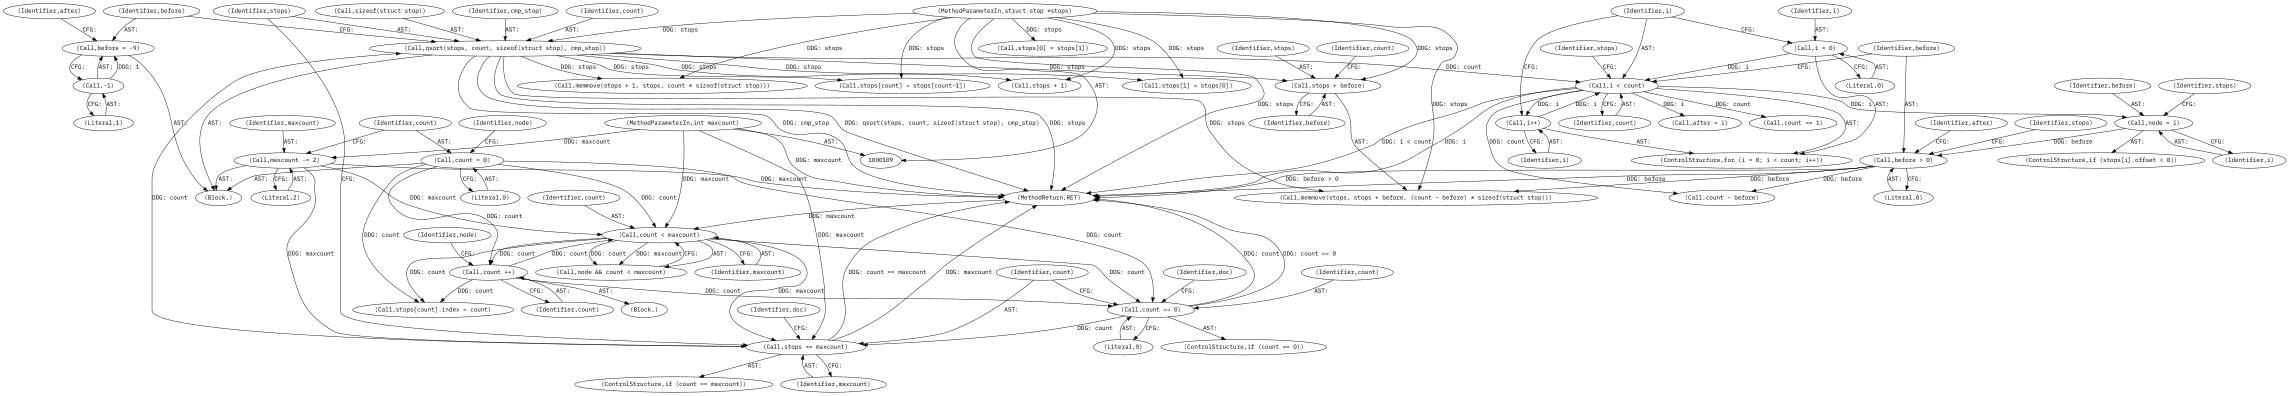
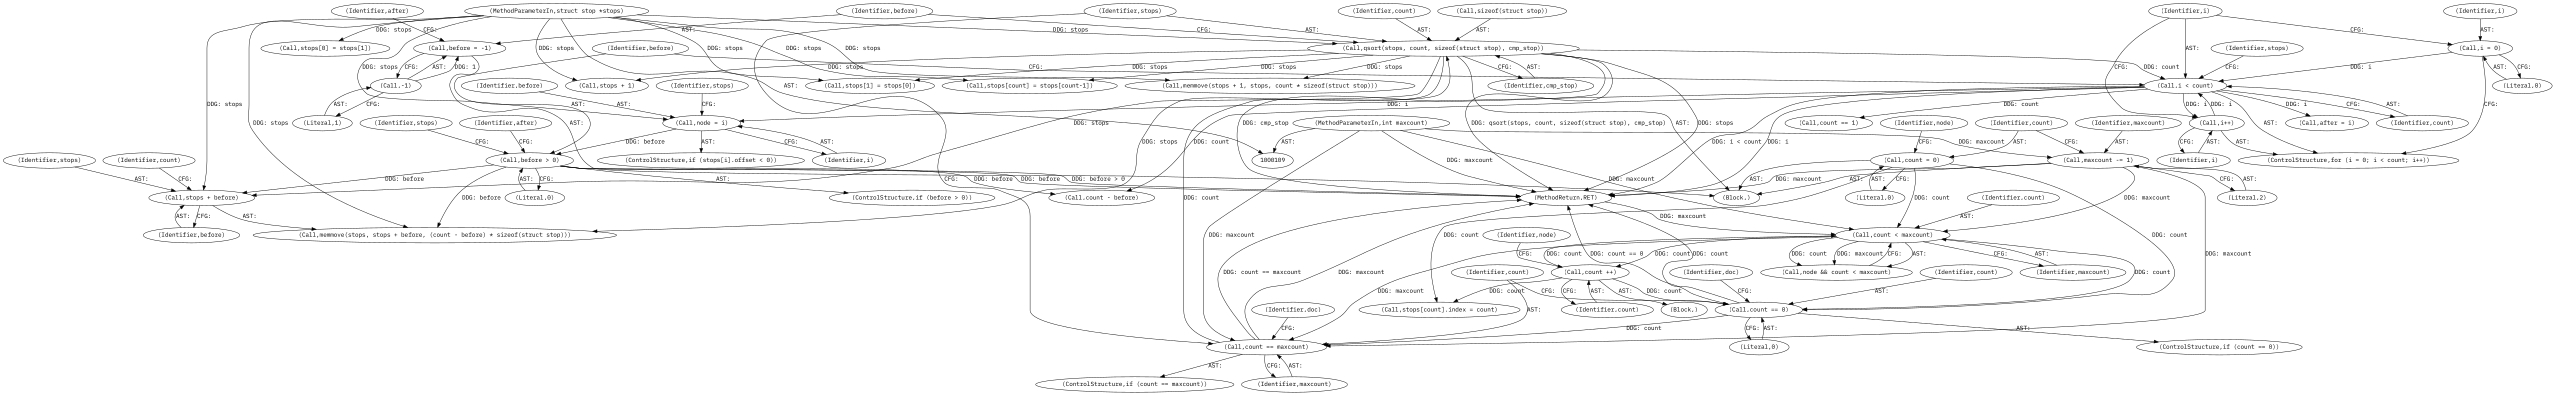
(108, 48) -> (460, 48)
none -> (1491, 67)
(1212, 72) -> (427, 100)
(1884, 105) -> (2493, 105)
(285, 161) -> (2098, 161)
none -> (370, 179)
none -> (912, 198)
(426, 219) -> none
(488, 251) -> none
(806, 347) -> (1267, 347)
